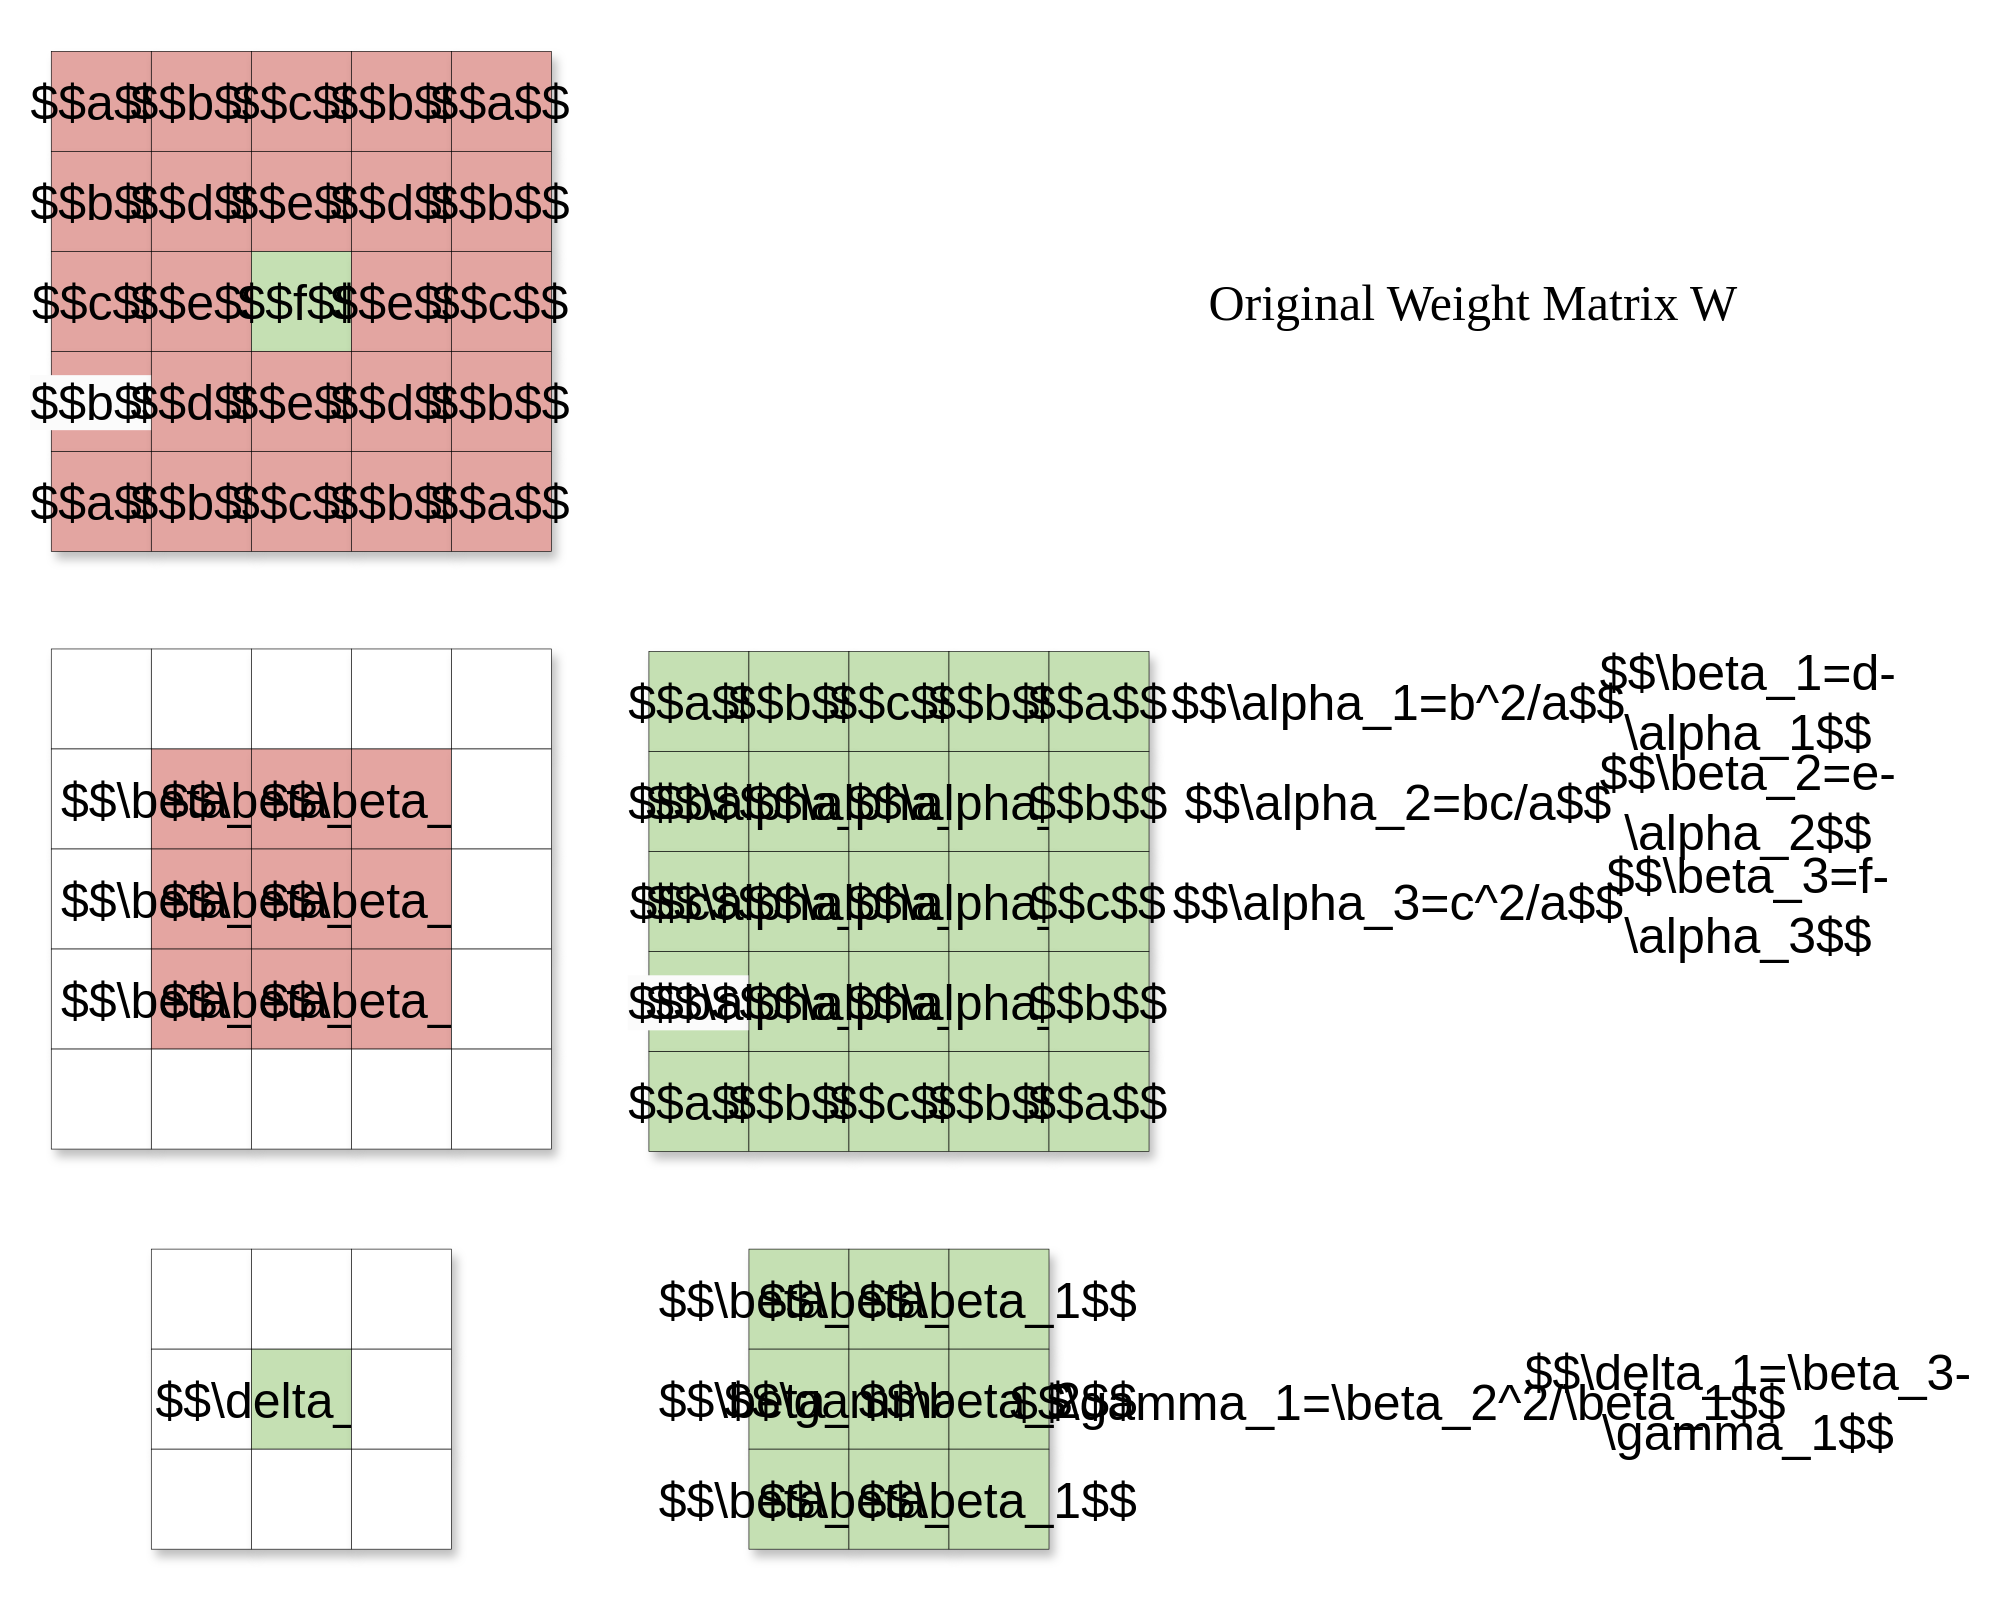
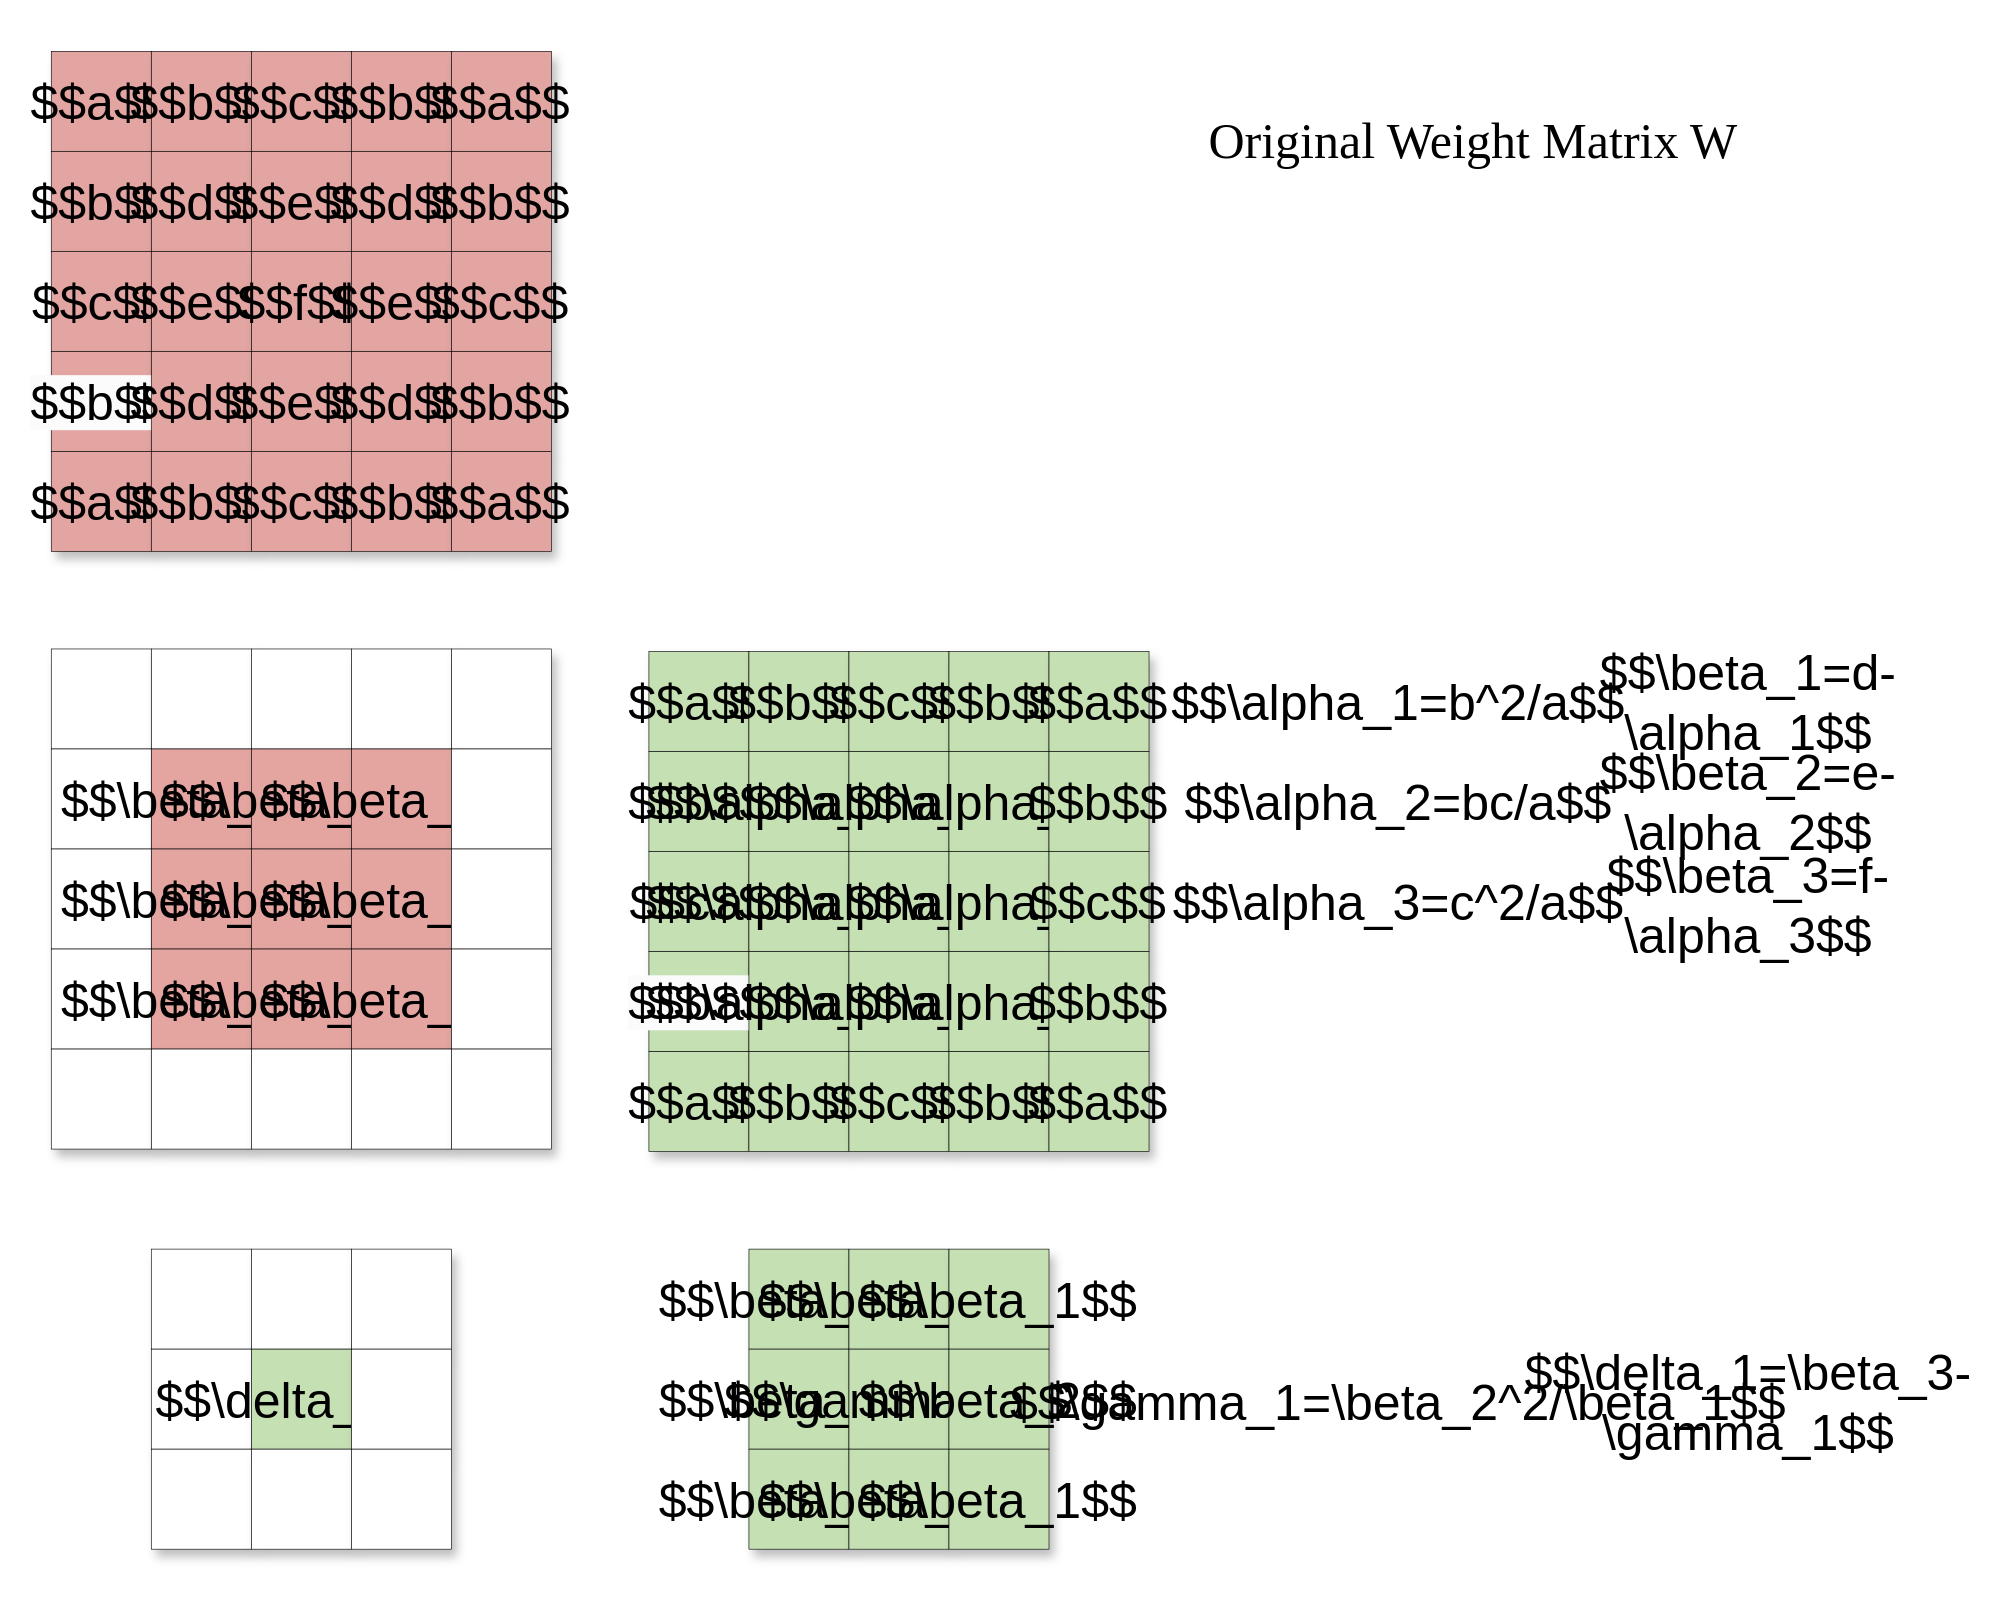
(1474, 300) -> (1474, 138)
(301, 301) -> (301, 301)
